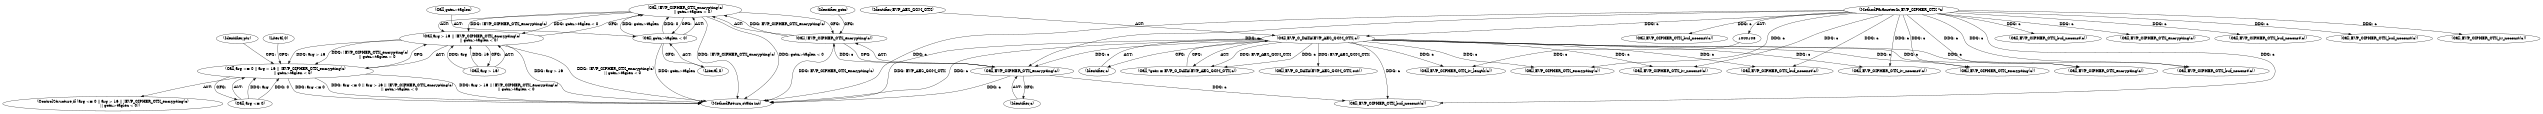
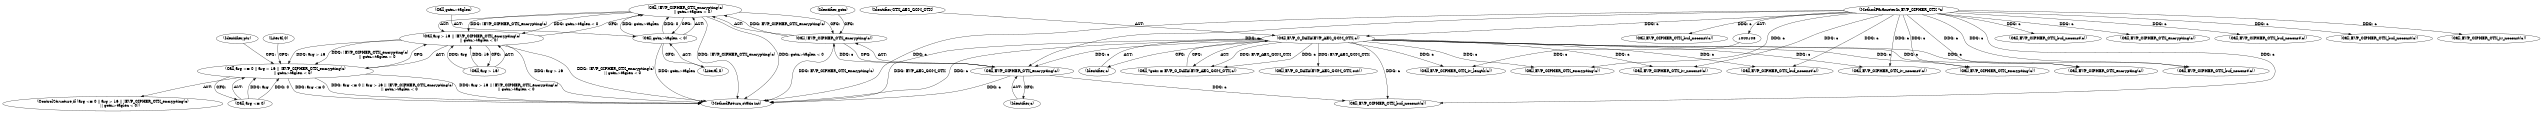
(903, 10) -> (903, 10)
